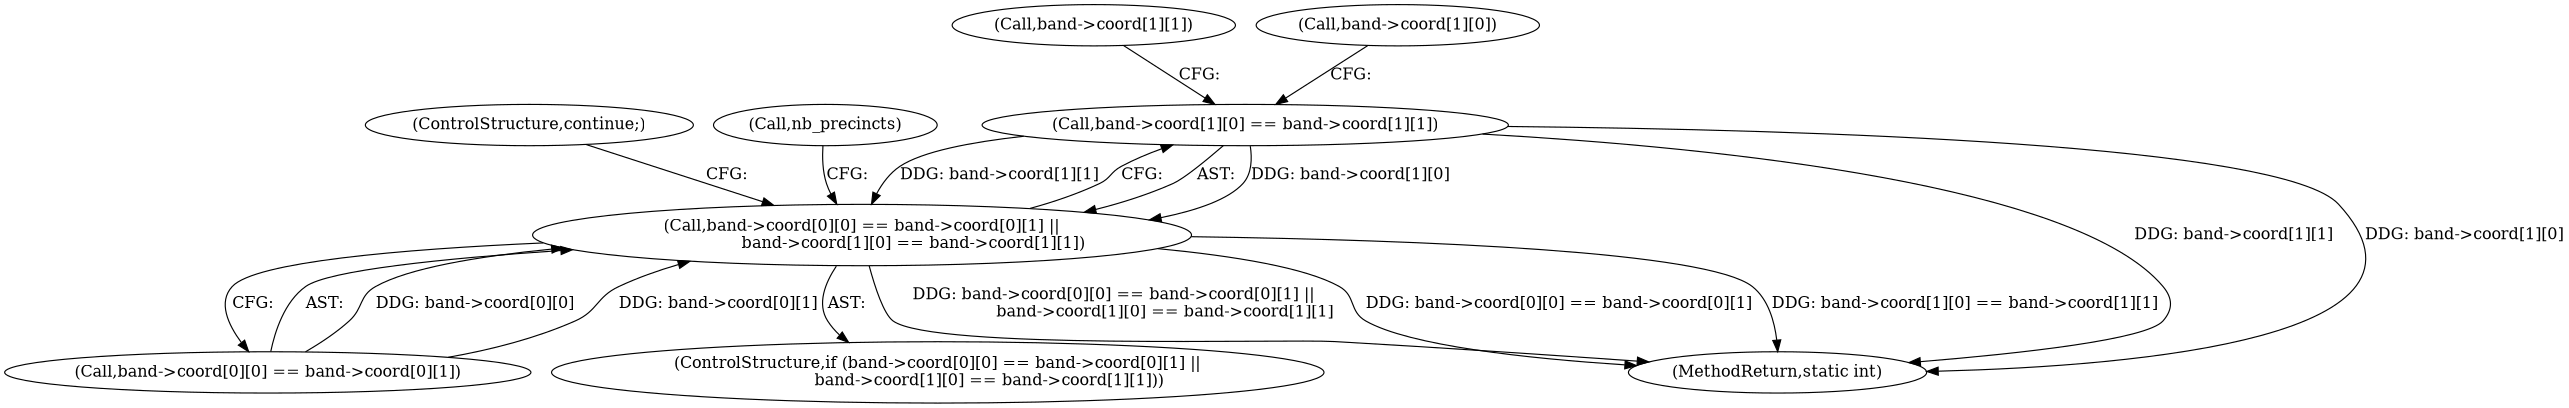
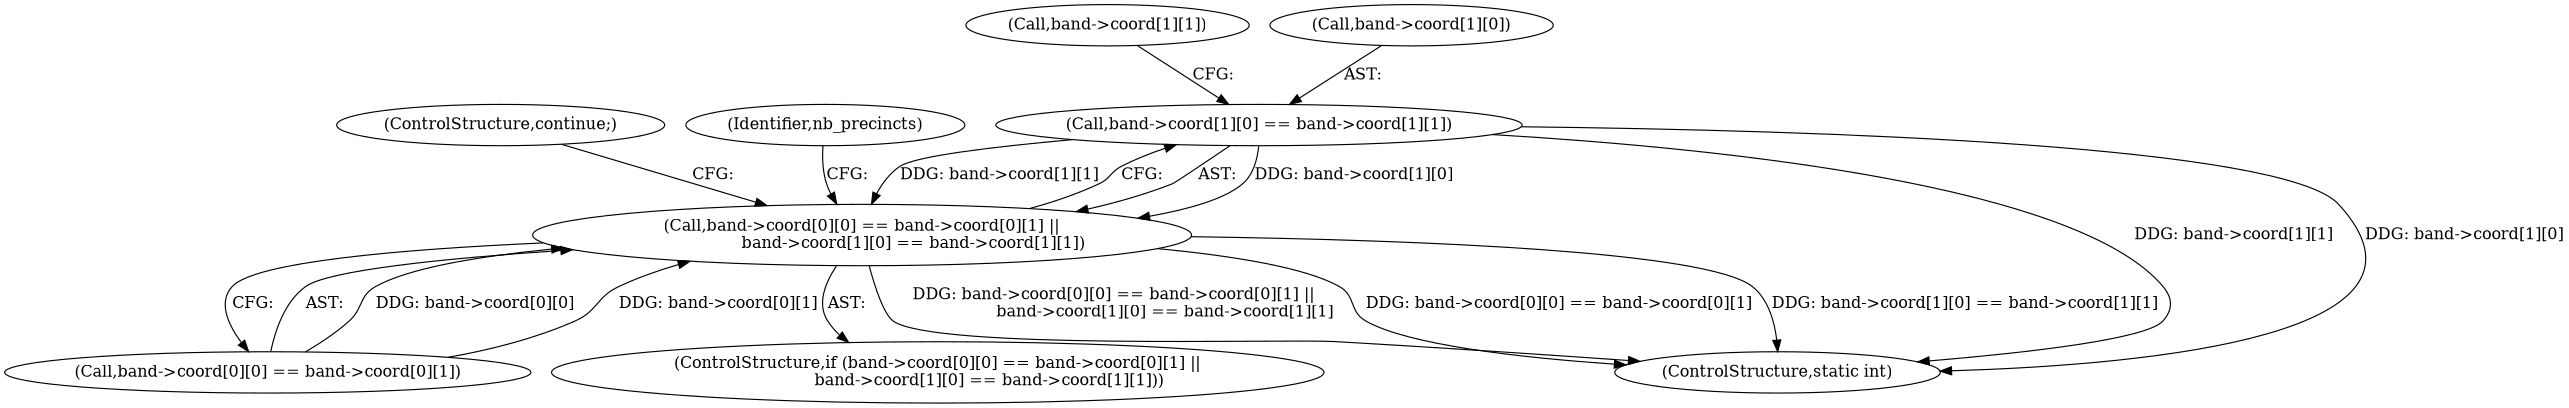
(1354, 75) -> (1366, 75)
(825, 125) -> (825, 125)
(1778, 372) -> (1778, 372)
